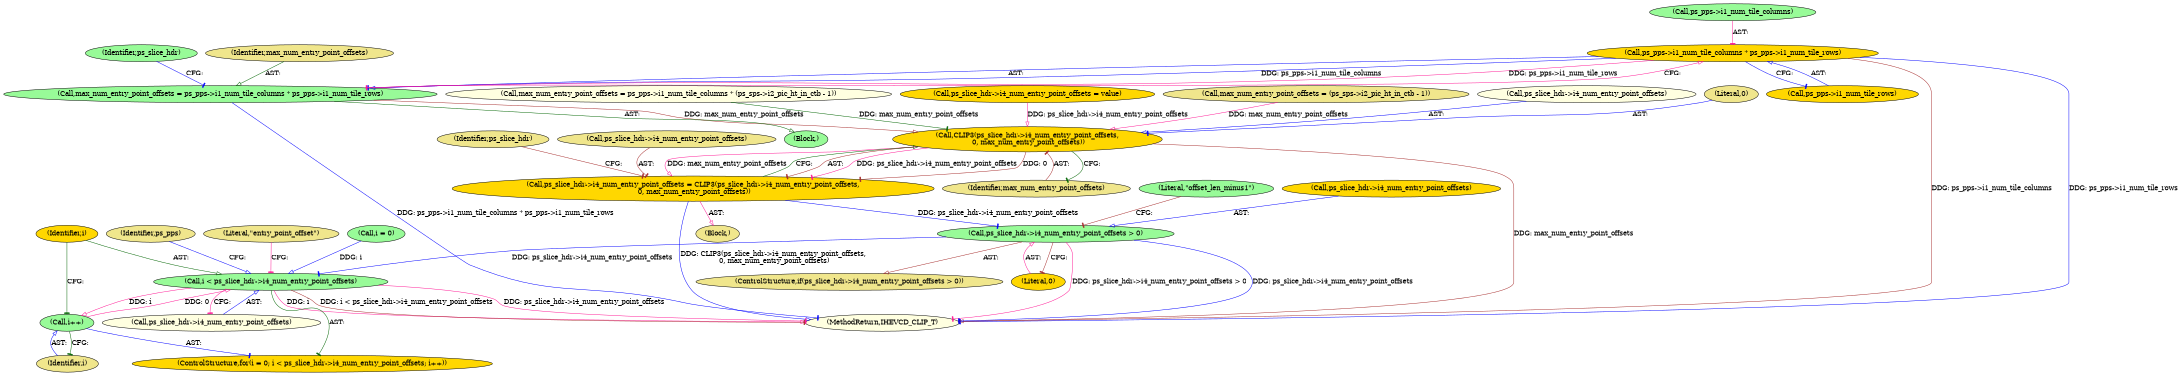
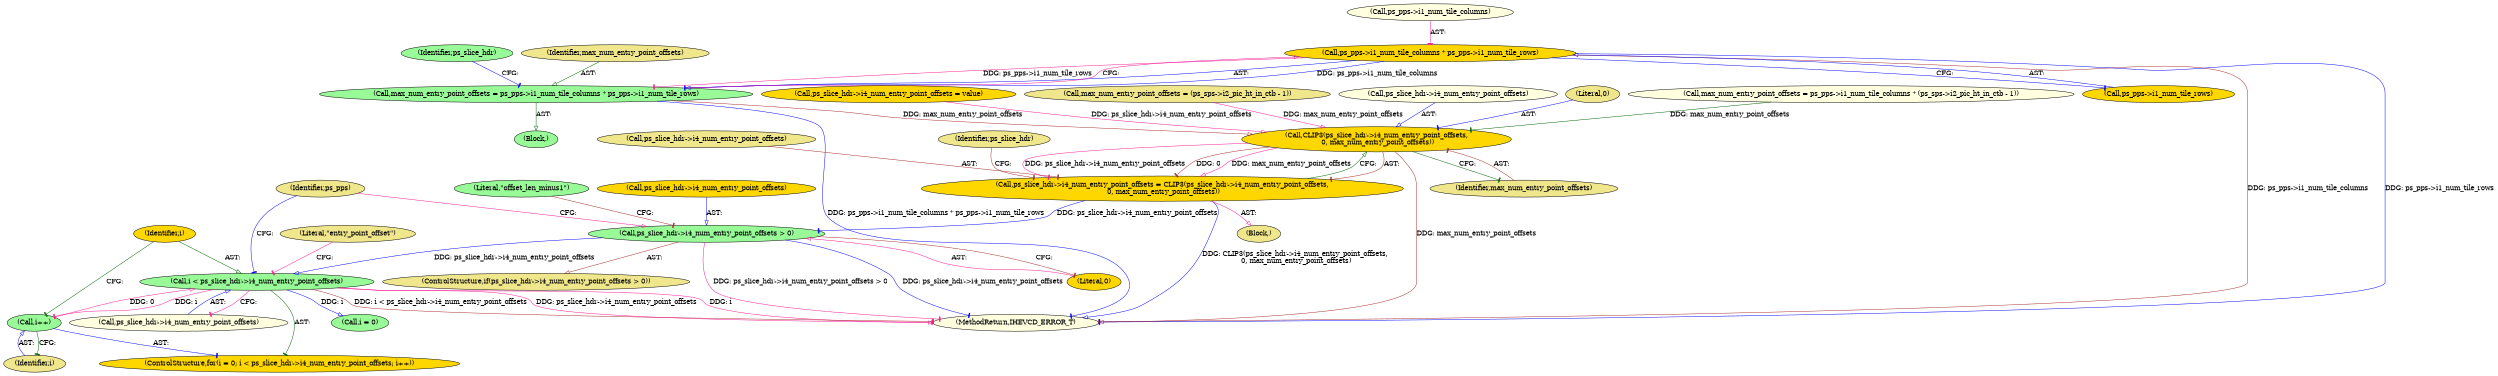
(1733, 12) -> (1430, 12)
none -> (500, 210)
(632, 246) -> (450, 249)
(327, 256) -> (313, 301)
(208, 257) -> (258, 224)
(138, 297) -> (136, 309)
(882, 323) -> (1016, 323)
